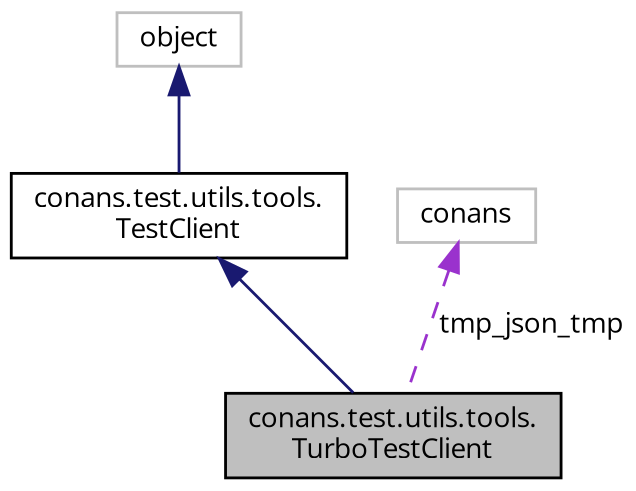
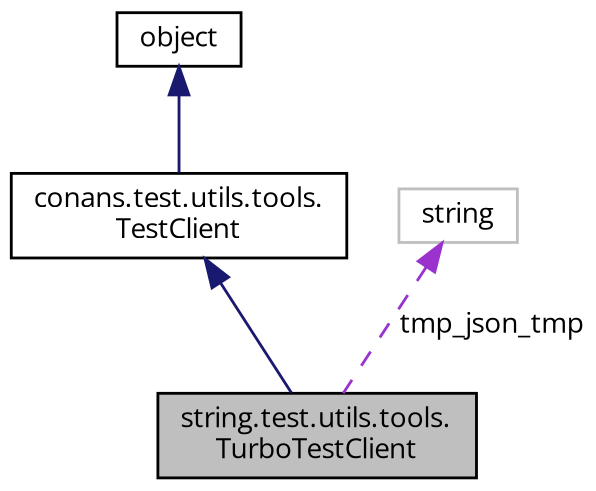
(179, 39) -> (179, 39)
(467, 216) -> (458, 216)
(393, 436) -> (317, 436)
